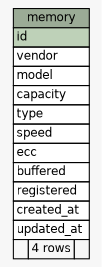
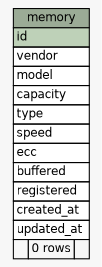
(51, 249) -> (51, 249)
